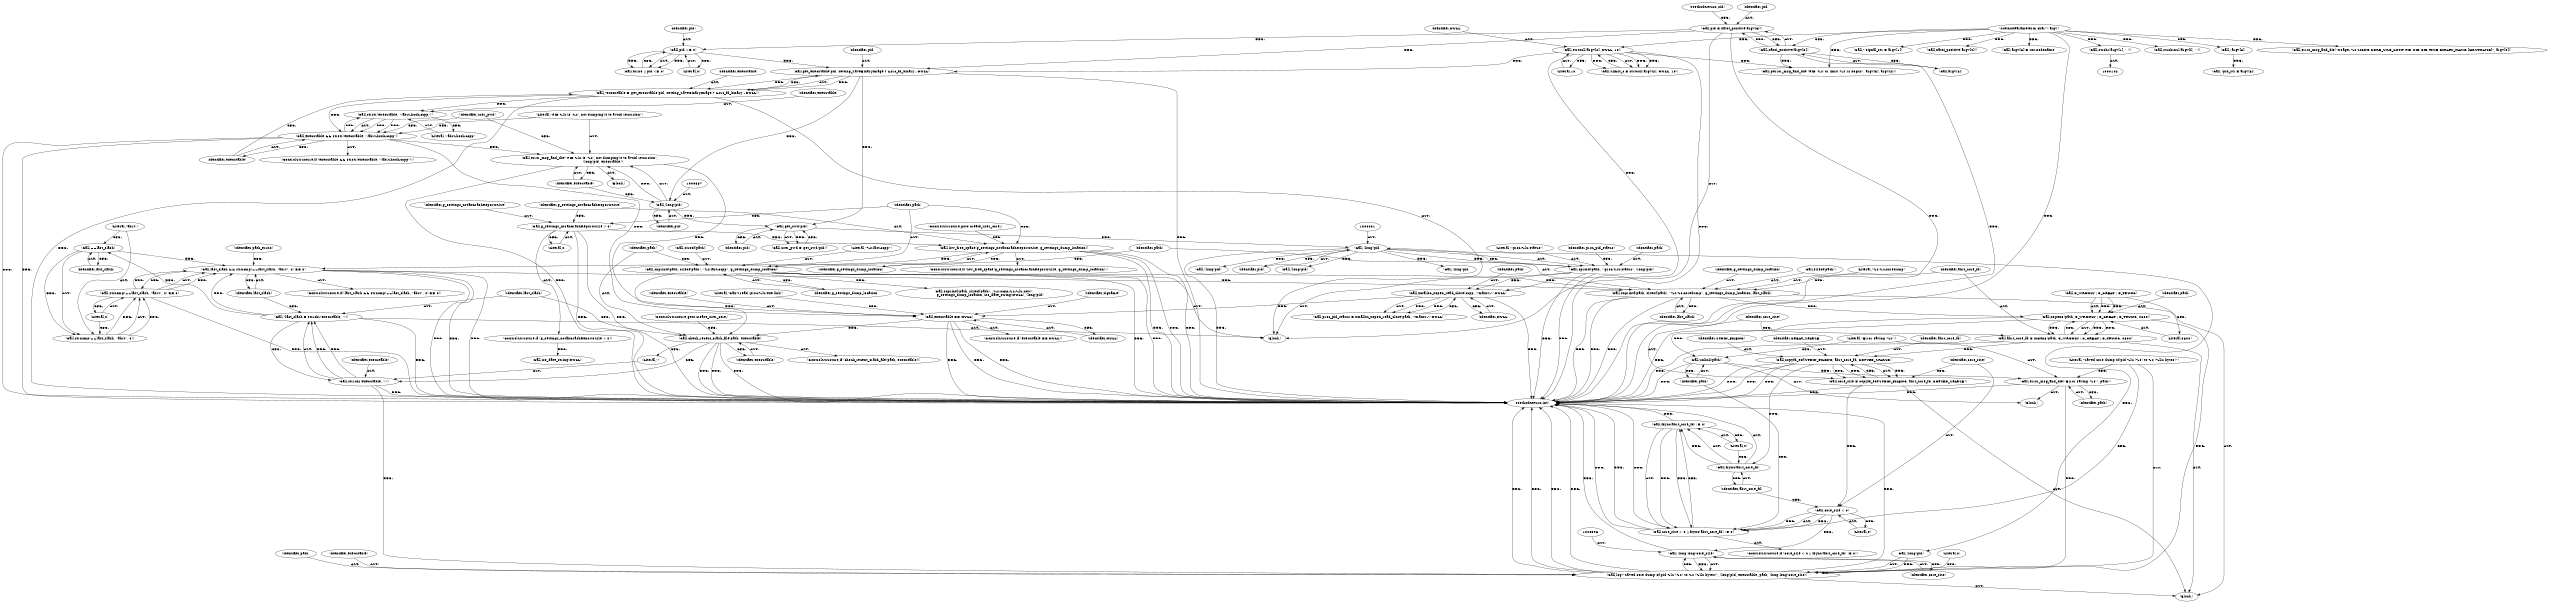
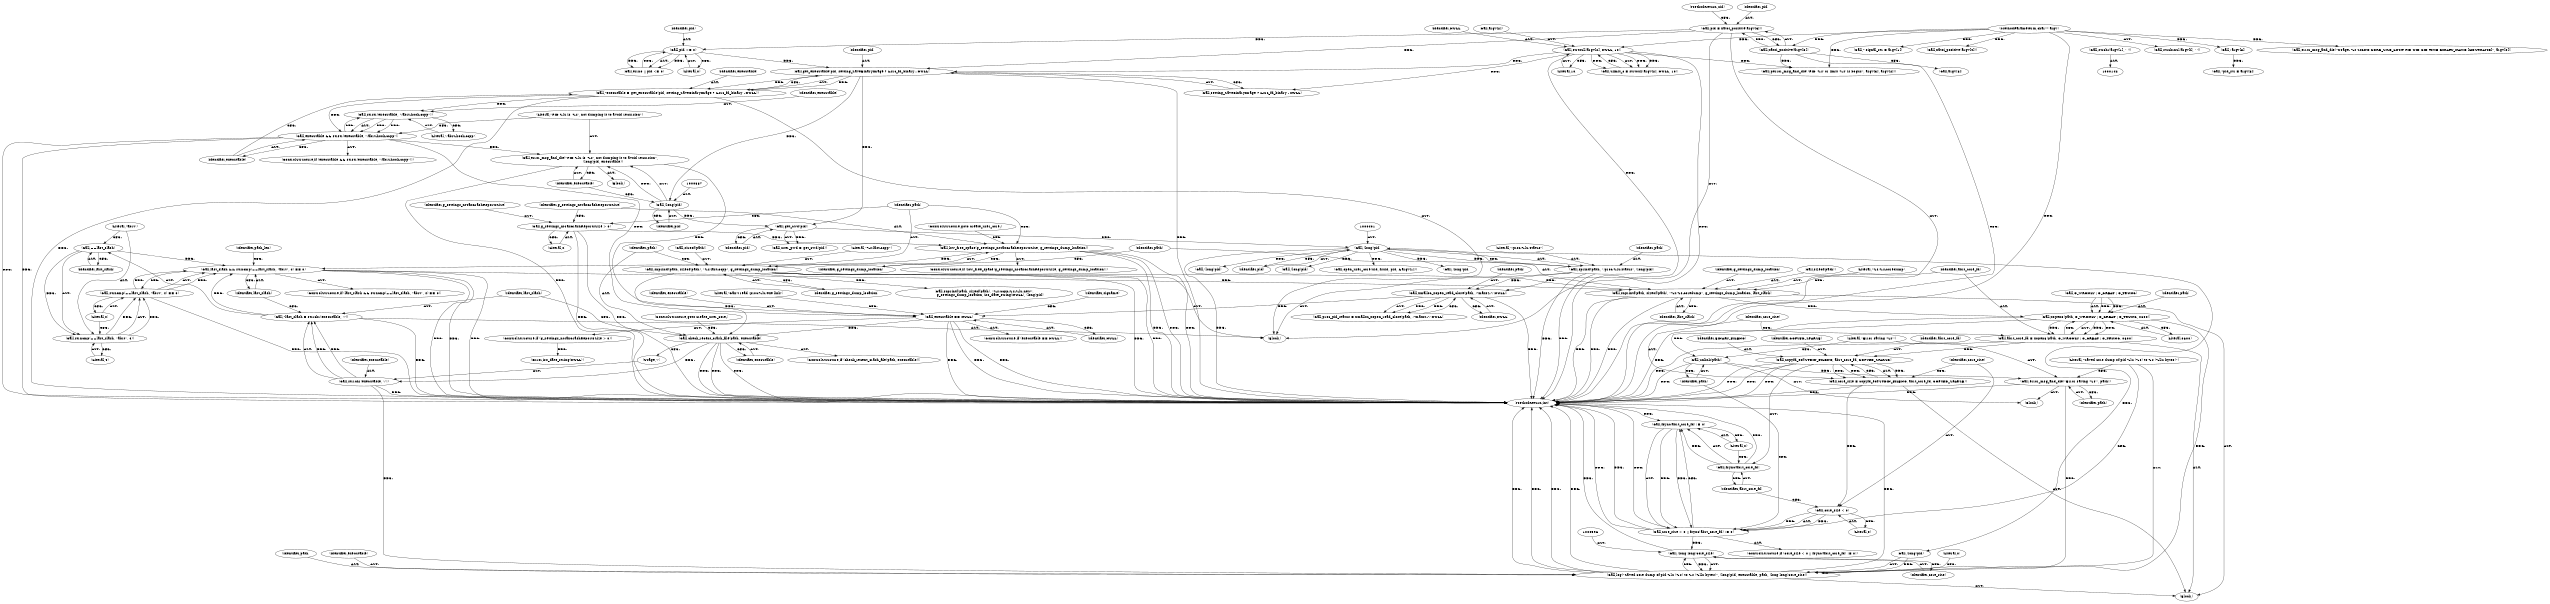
none -> (1491, 29)
(2076, 37) -> none
(1820, 39) -> (1820, 39)
(2128, 39) -> (2128, 39)
(2183, 39) -> (2183, 39)
(2029, 50) -> none
(649, 61) -> (649, 61)
(1844, 62) -> none
none -> (1252, 93)
(478, 115) -> none
(1934, 216) -> (1934, 216)
(1995, 227) -> (1995, 227)
(808, 238) -> none
(254, 248) -> (254, 248)
(1591, 248) -> none
none -> (1376, 270)
(171, 280) -> (171, 280)
(542, 281) -> (763, 322)
(1458, 293) -> (1458, 293)
(1053, 306) -> (1053, 306)
(2159, 306) -> (2150, 326)
(1722, 339) -> (1722, 339)
(1797, 339) -> (1797, 339)
none -> (100, 360)
(278, 360) -> none
(558, 360) -> (558, 360)
(652, 360) -> (652, 360)
(691, 360) -> (691, 360)
(1617, 407) -> (1616, 408)
(1774, 414) -> (1774, 414)
(1758, 435) -> (1758, 435)
(1781, 547) -> (1692, 542)
